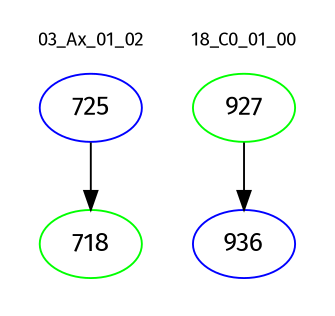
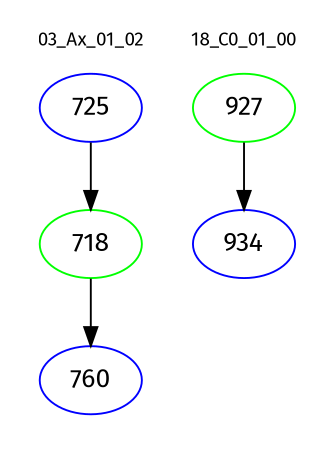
(244, 244) -> (244, 244)
none -> (91, 380)
